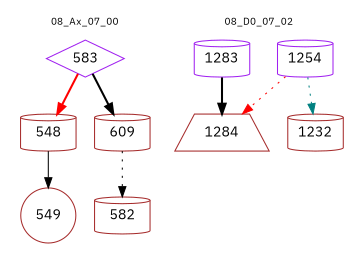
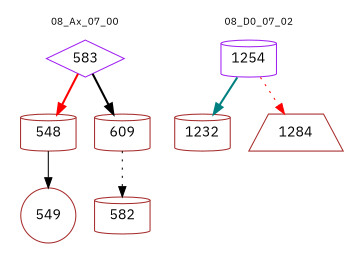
(222, 59) -> none
(310, 91) -> (228, 91)
